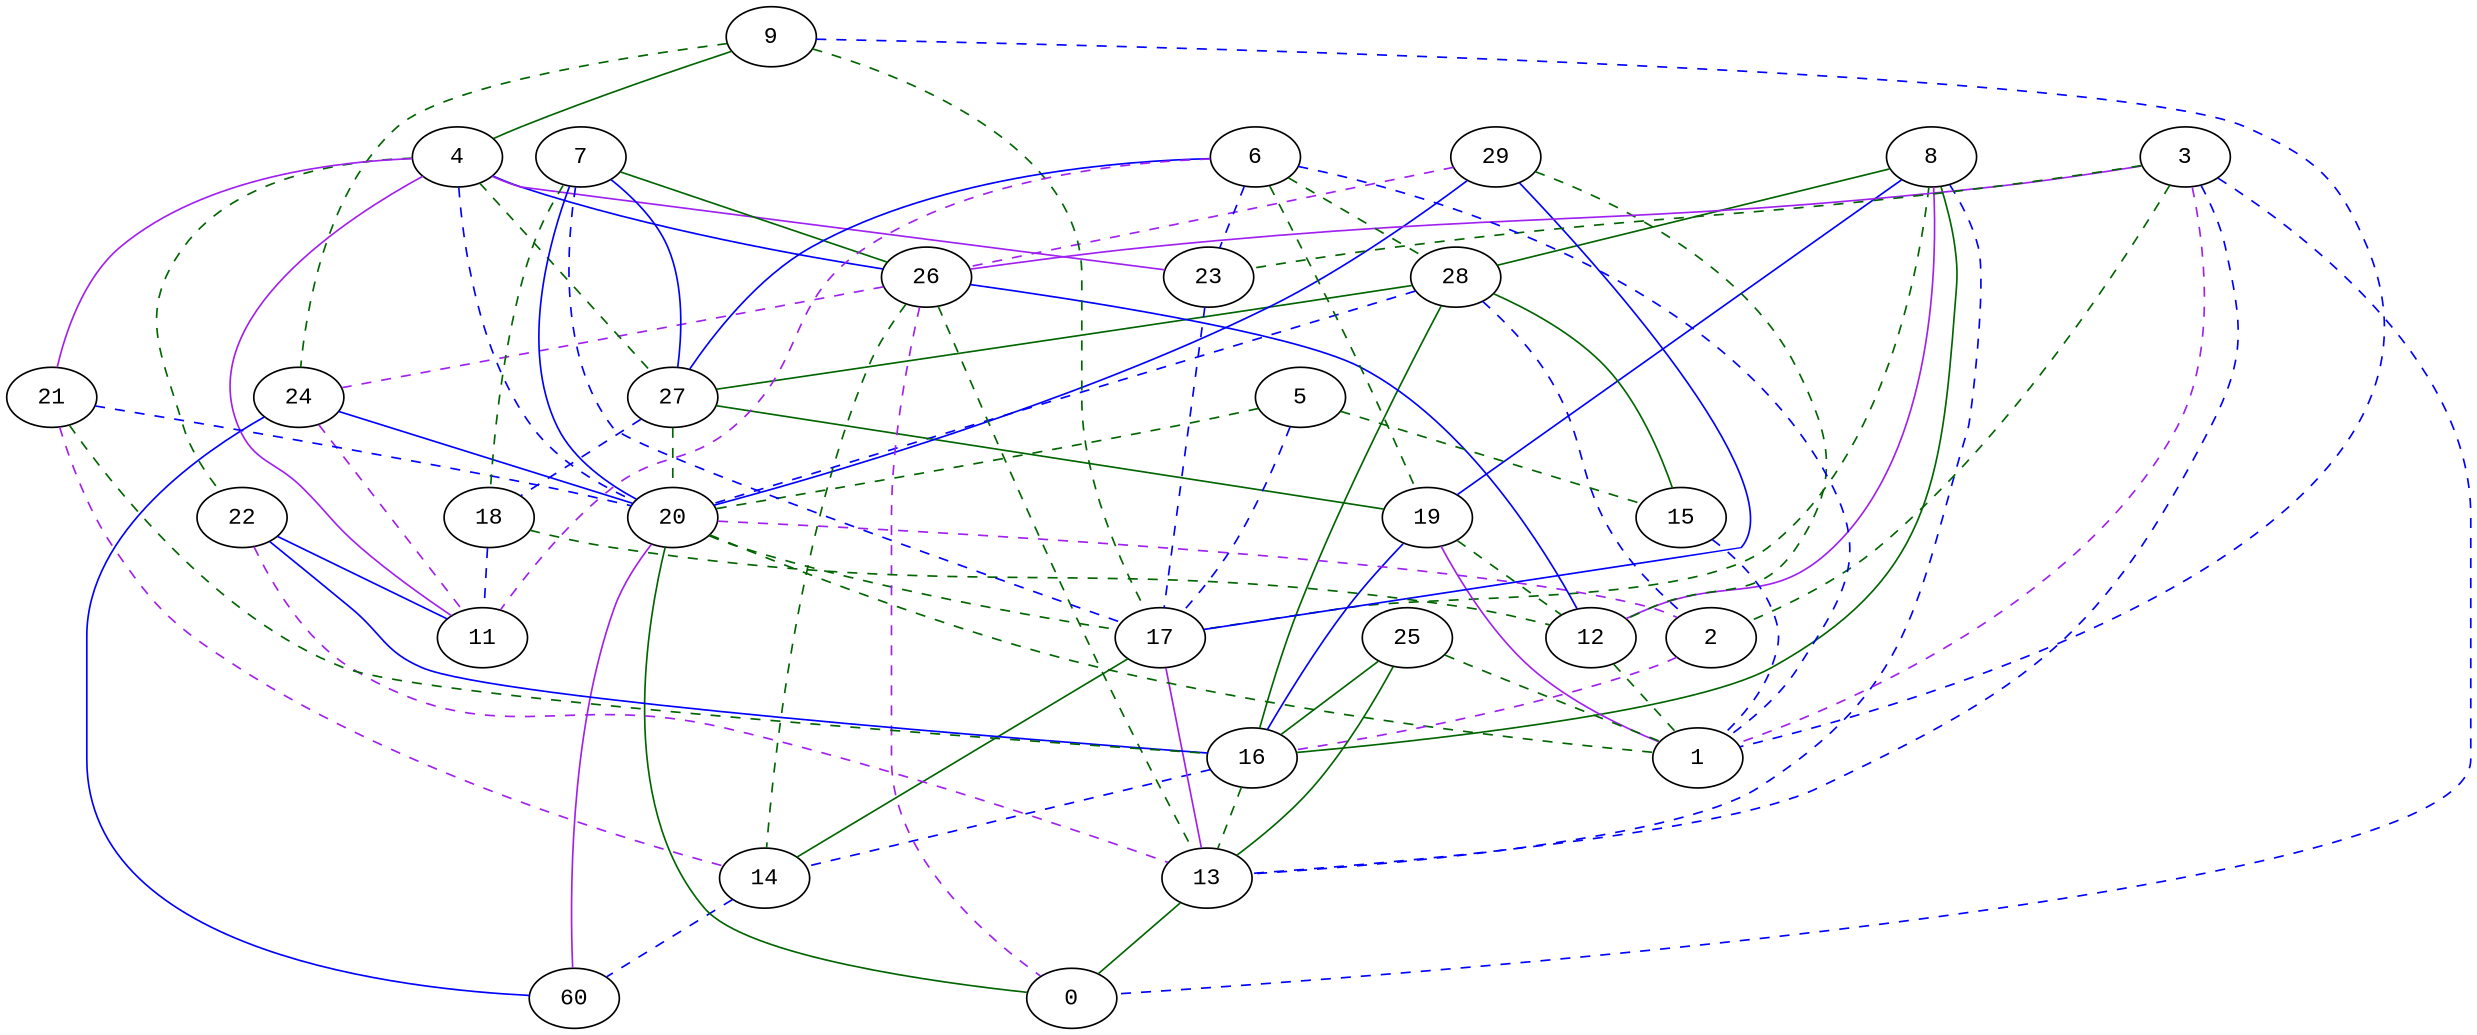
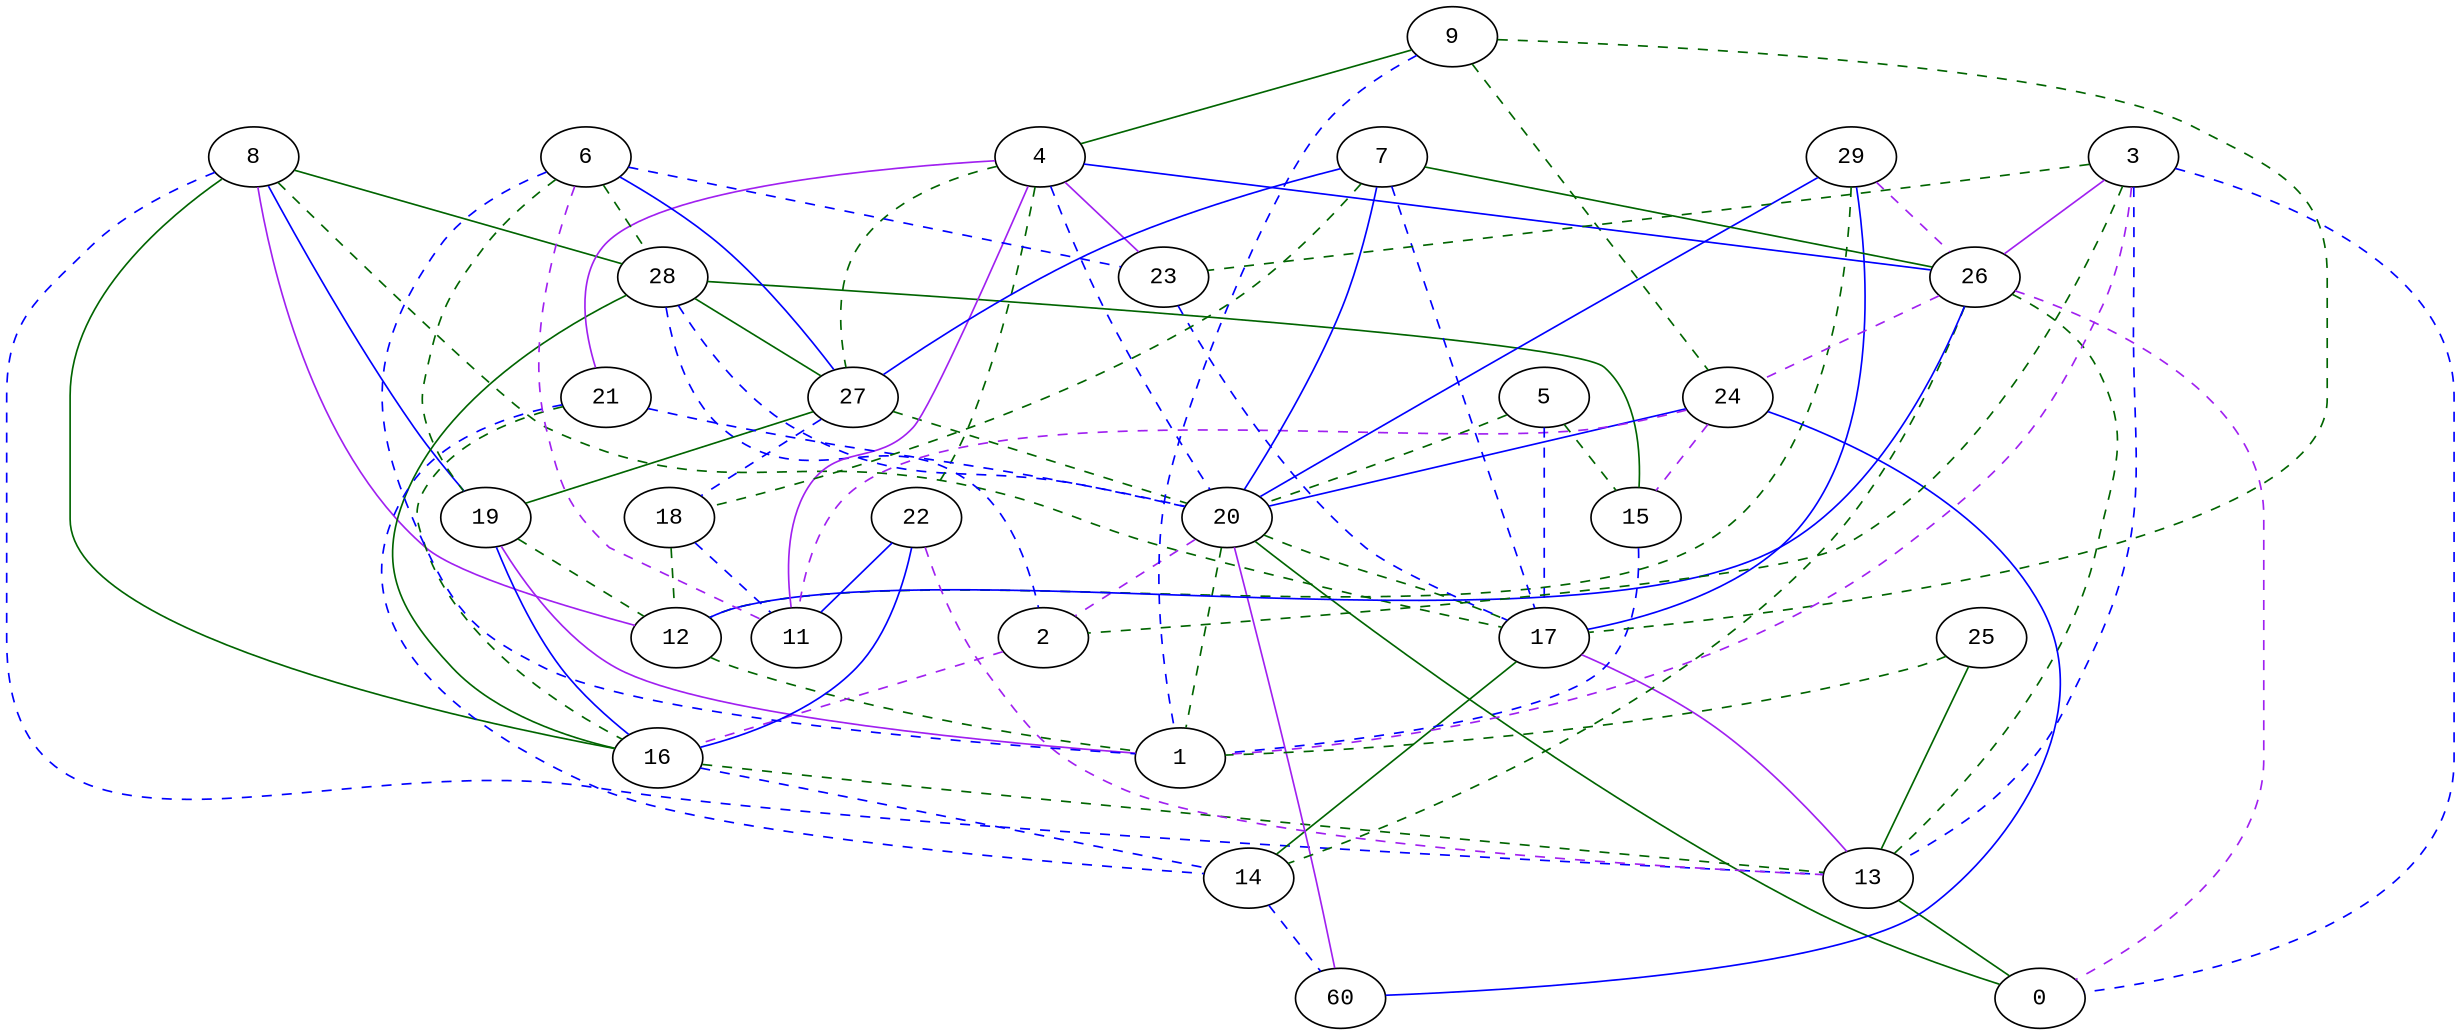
none -> (1682, 457)
(1330, 698) -> none
(333, 721) -> (555, 767)
